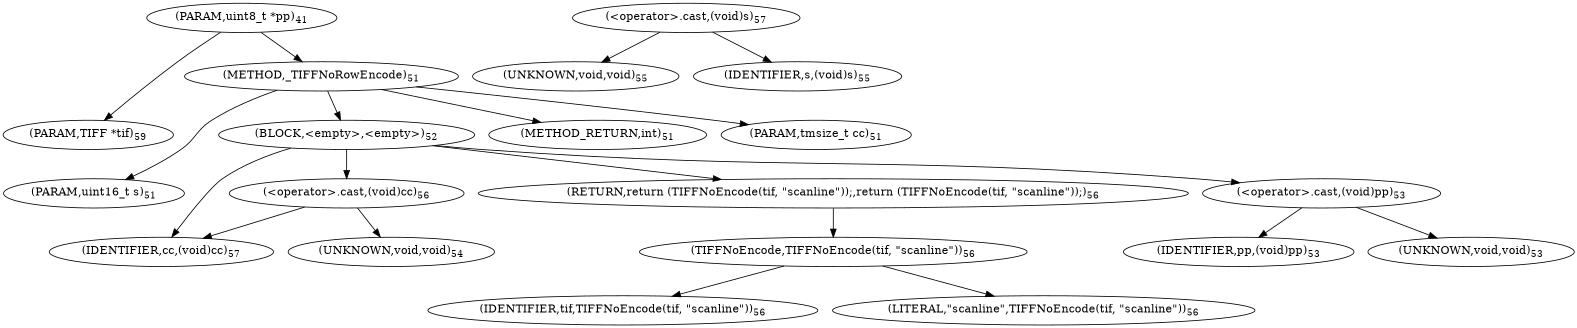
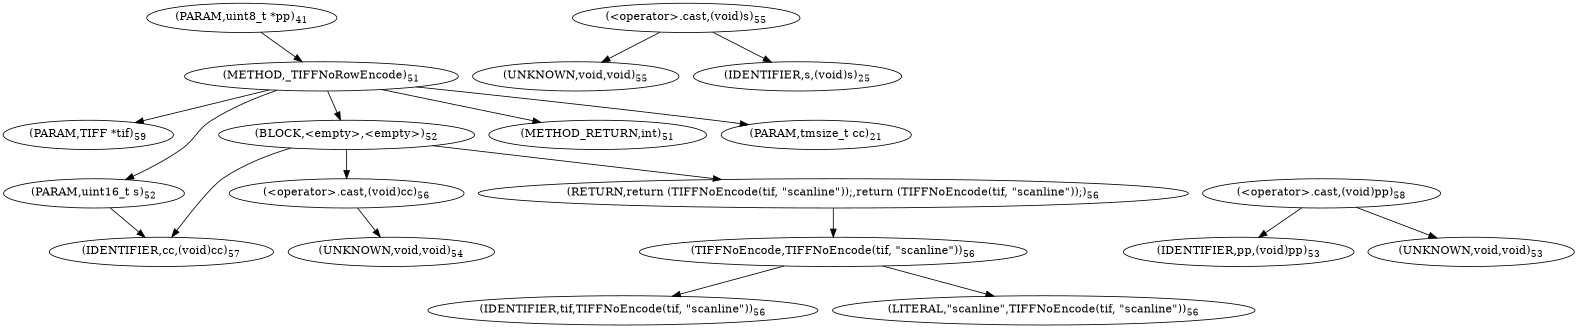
(761, 17) -> (761, 17)
(164, 72) -> (206, 105)
(865, 75) -> (865, 75)
(876, 134) -> (876, 134)
(833, 164) -> none
(150, 192) -> (150, 192)
(1400, 192) -> (1400, 192)
(258, 221) -> (125, 220)
